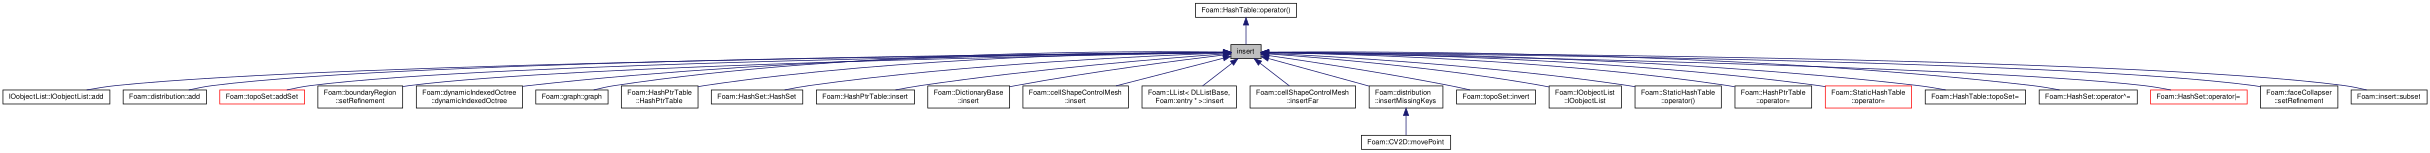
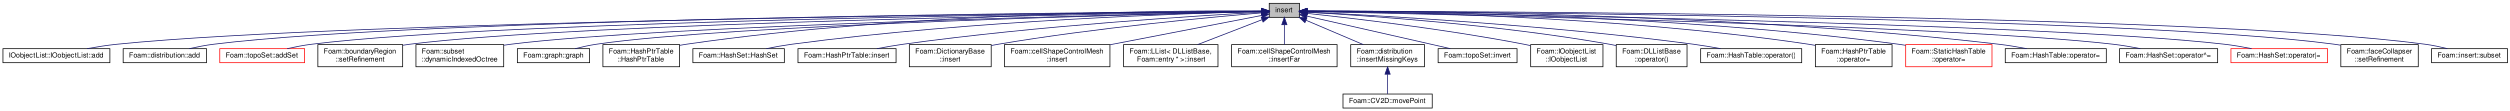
(1246, 35) -> (1514, 26)
(469, 97) -> (460, 56)
(1678, 97) -> (1652, 56)
(1975, 97) -> (2056, 56)
